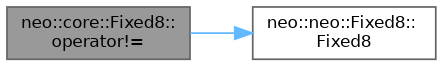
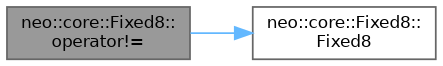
(344, 33) -> (344, 33)
